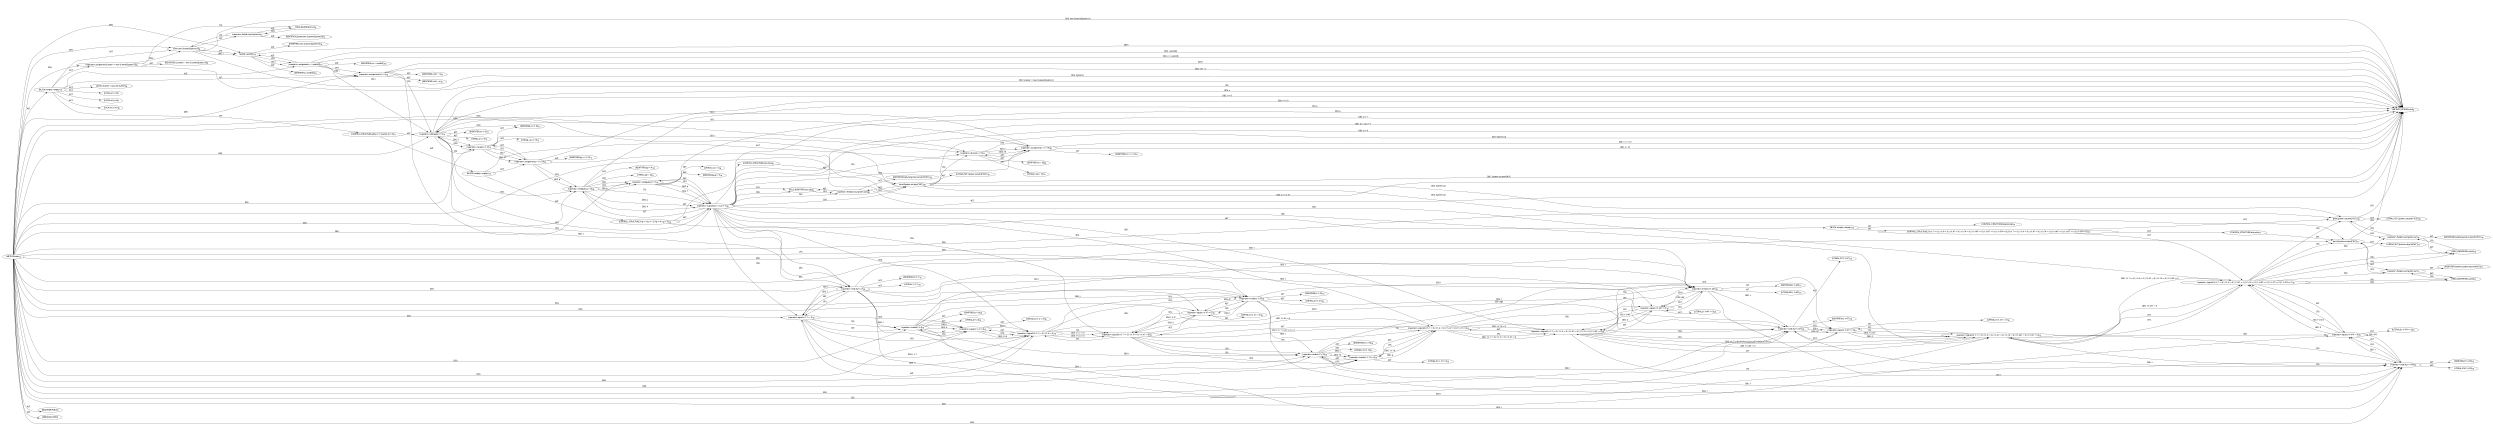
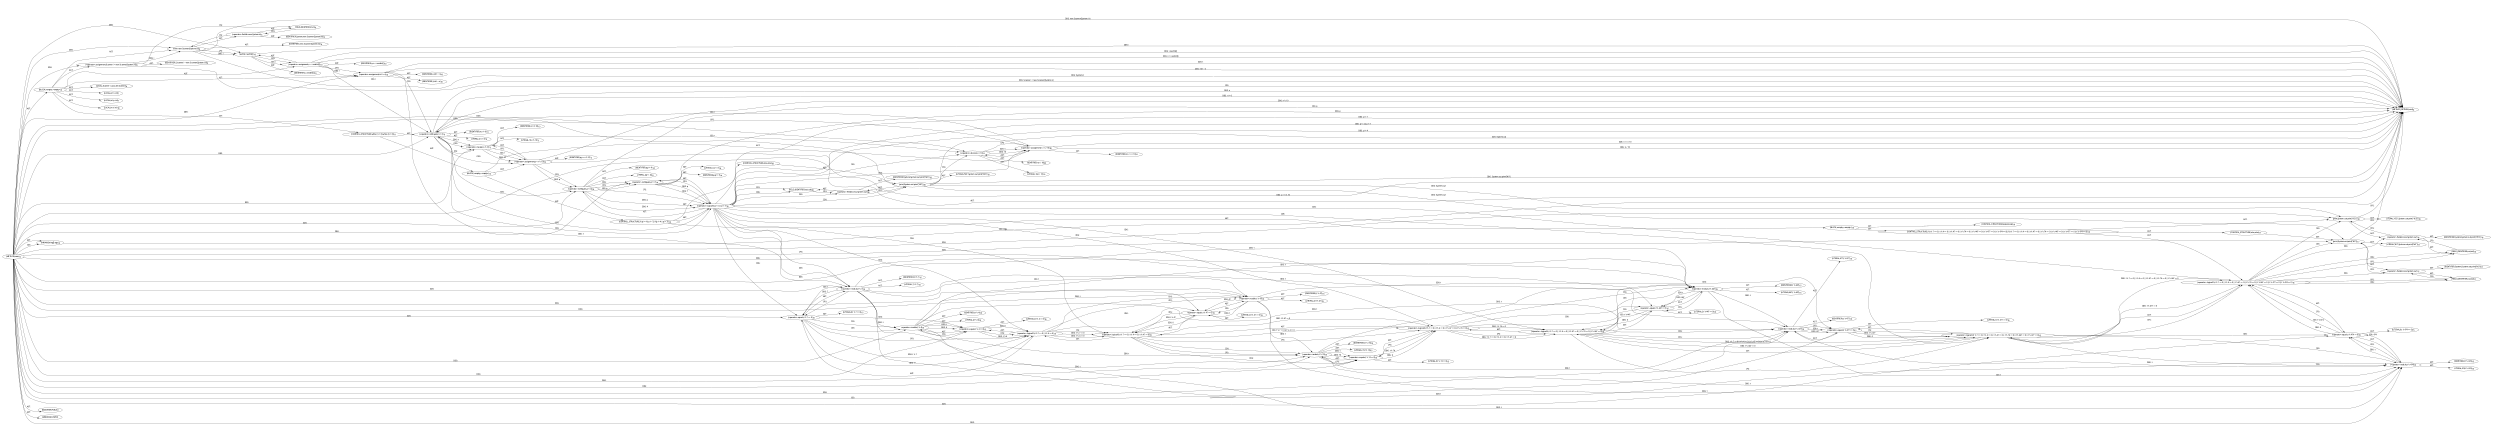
(271, 49) -> (243, 47)
(477, 127) -> (469, 160)
none -> (50, 243)
(1530, 300) -> none
(1499, 302) -> (1499, 302)
none -> (853, 312)
